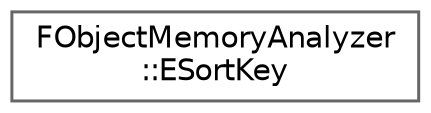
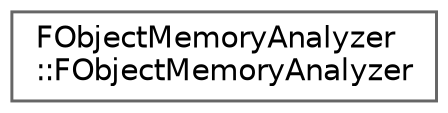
(215, 56) -> (224, 56)
